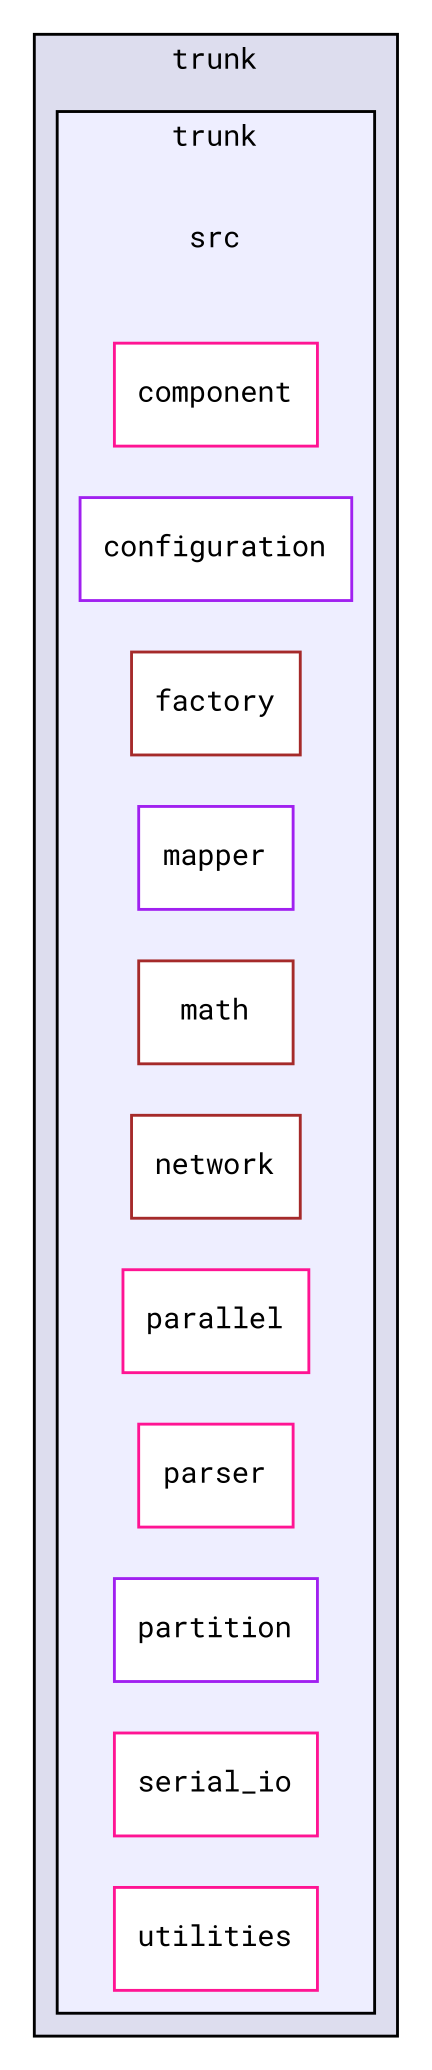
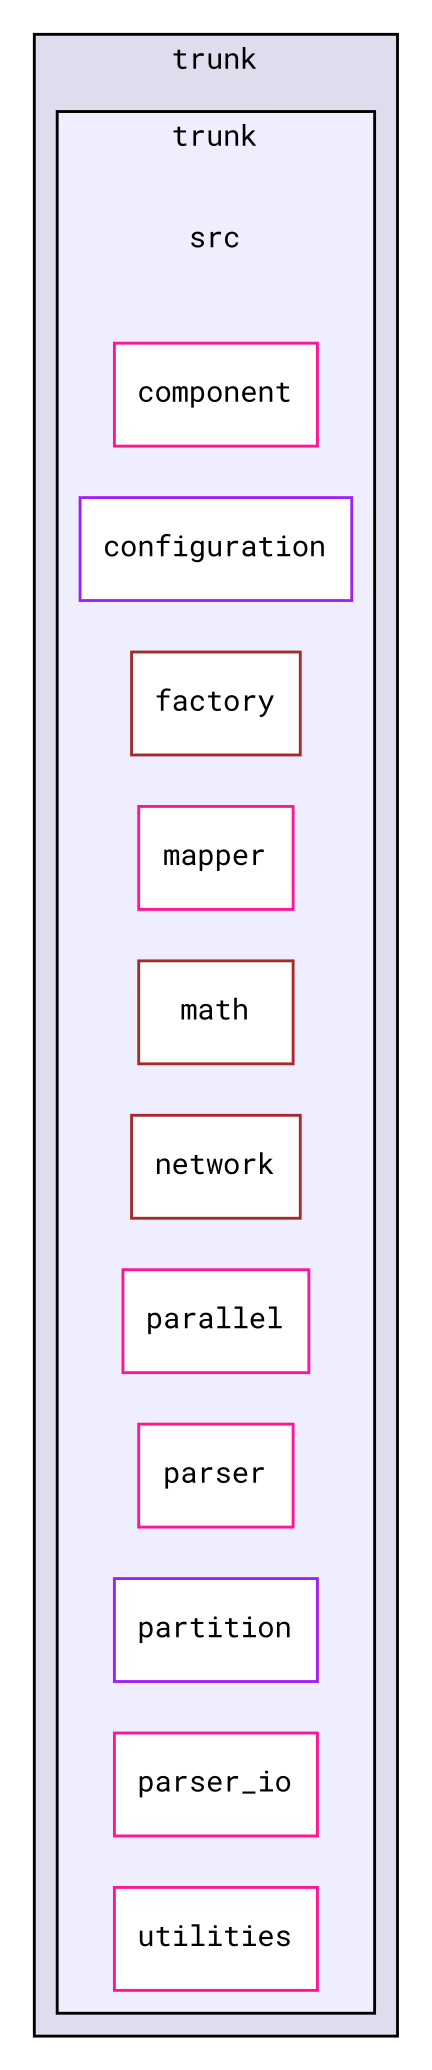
(216, 858) -> (216, 858)
(216, 1784) -> (216, 1784)
